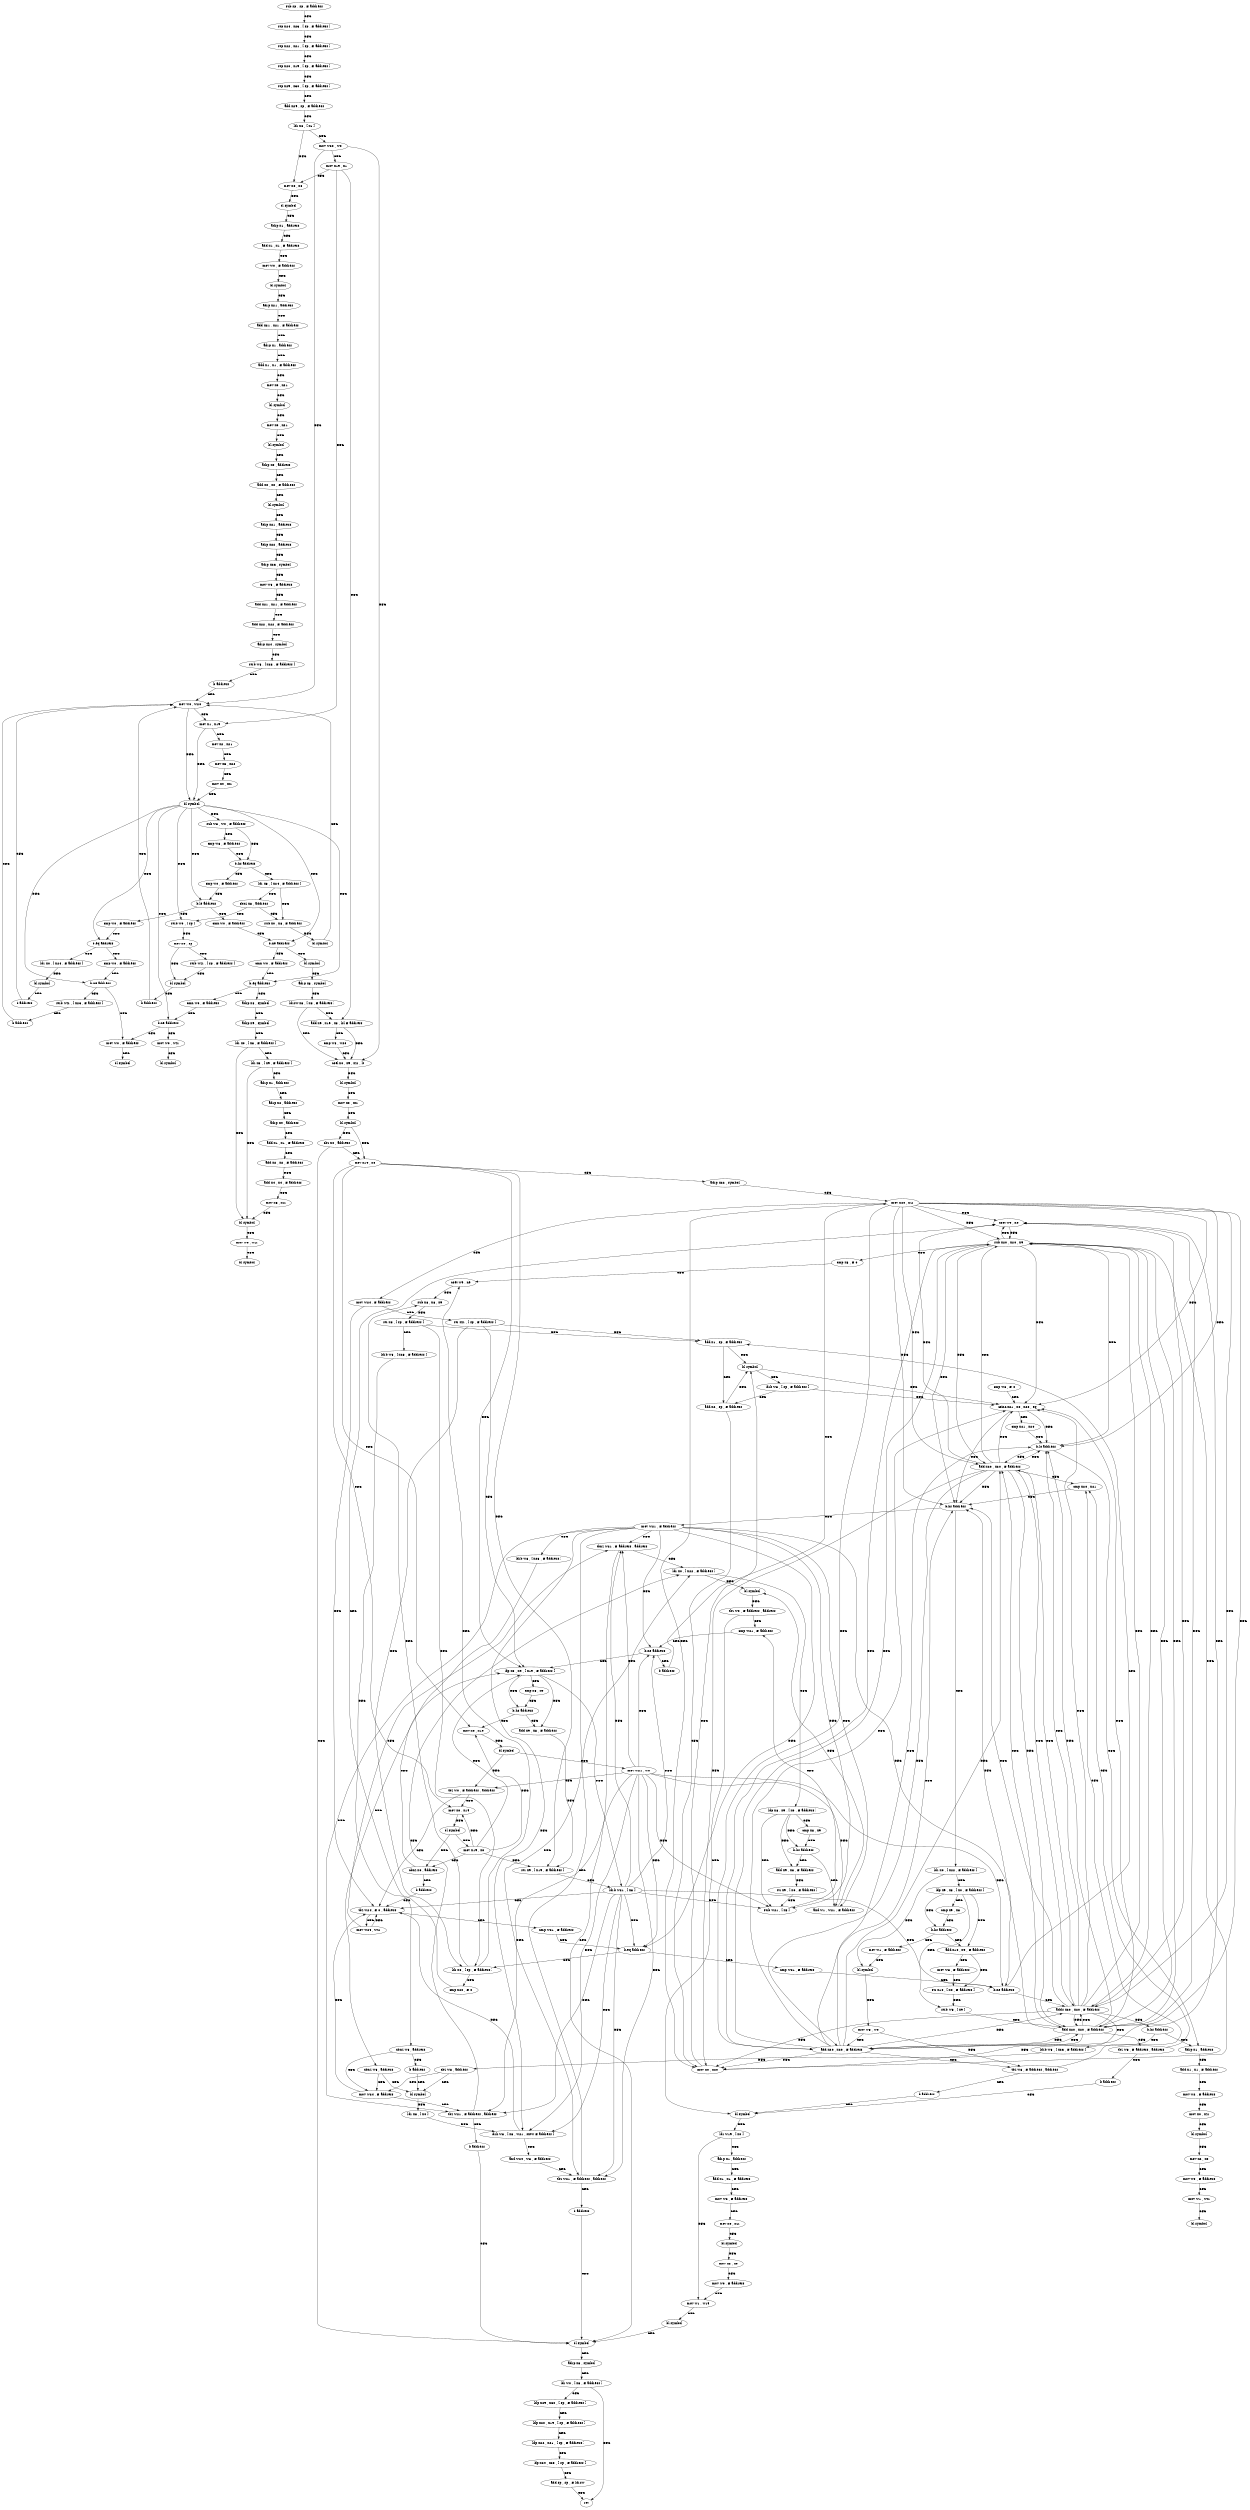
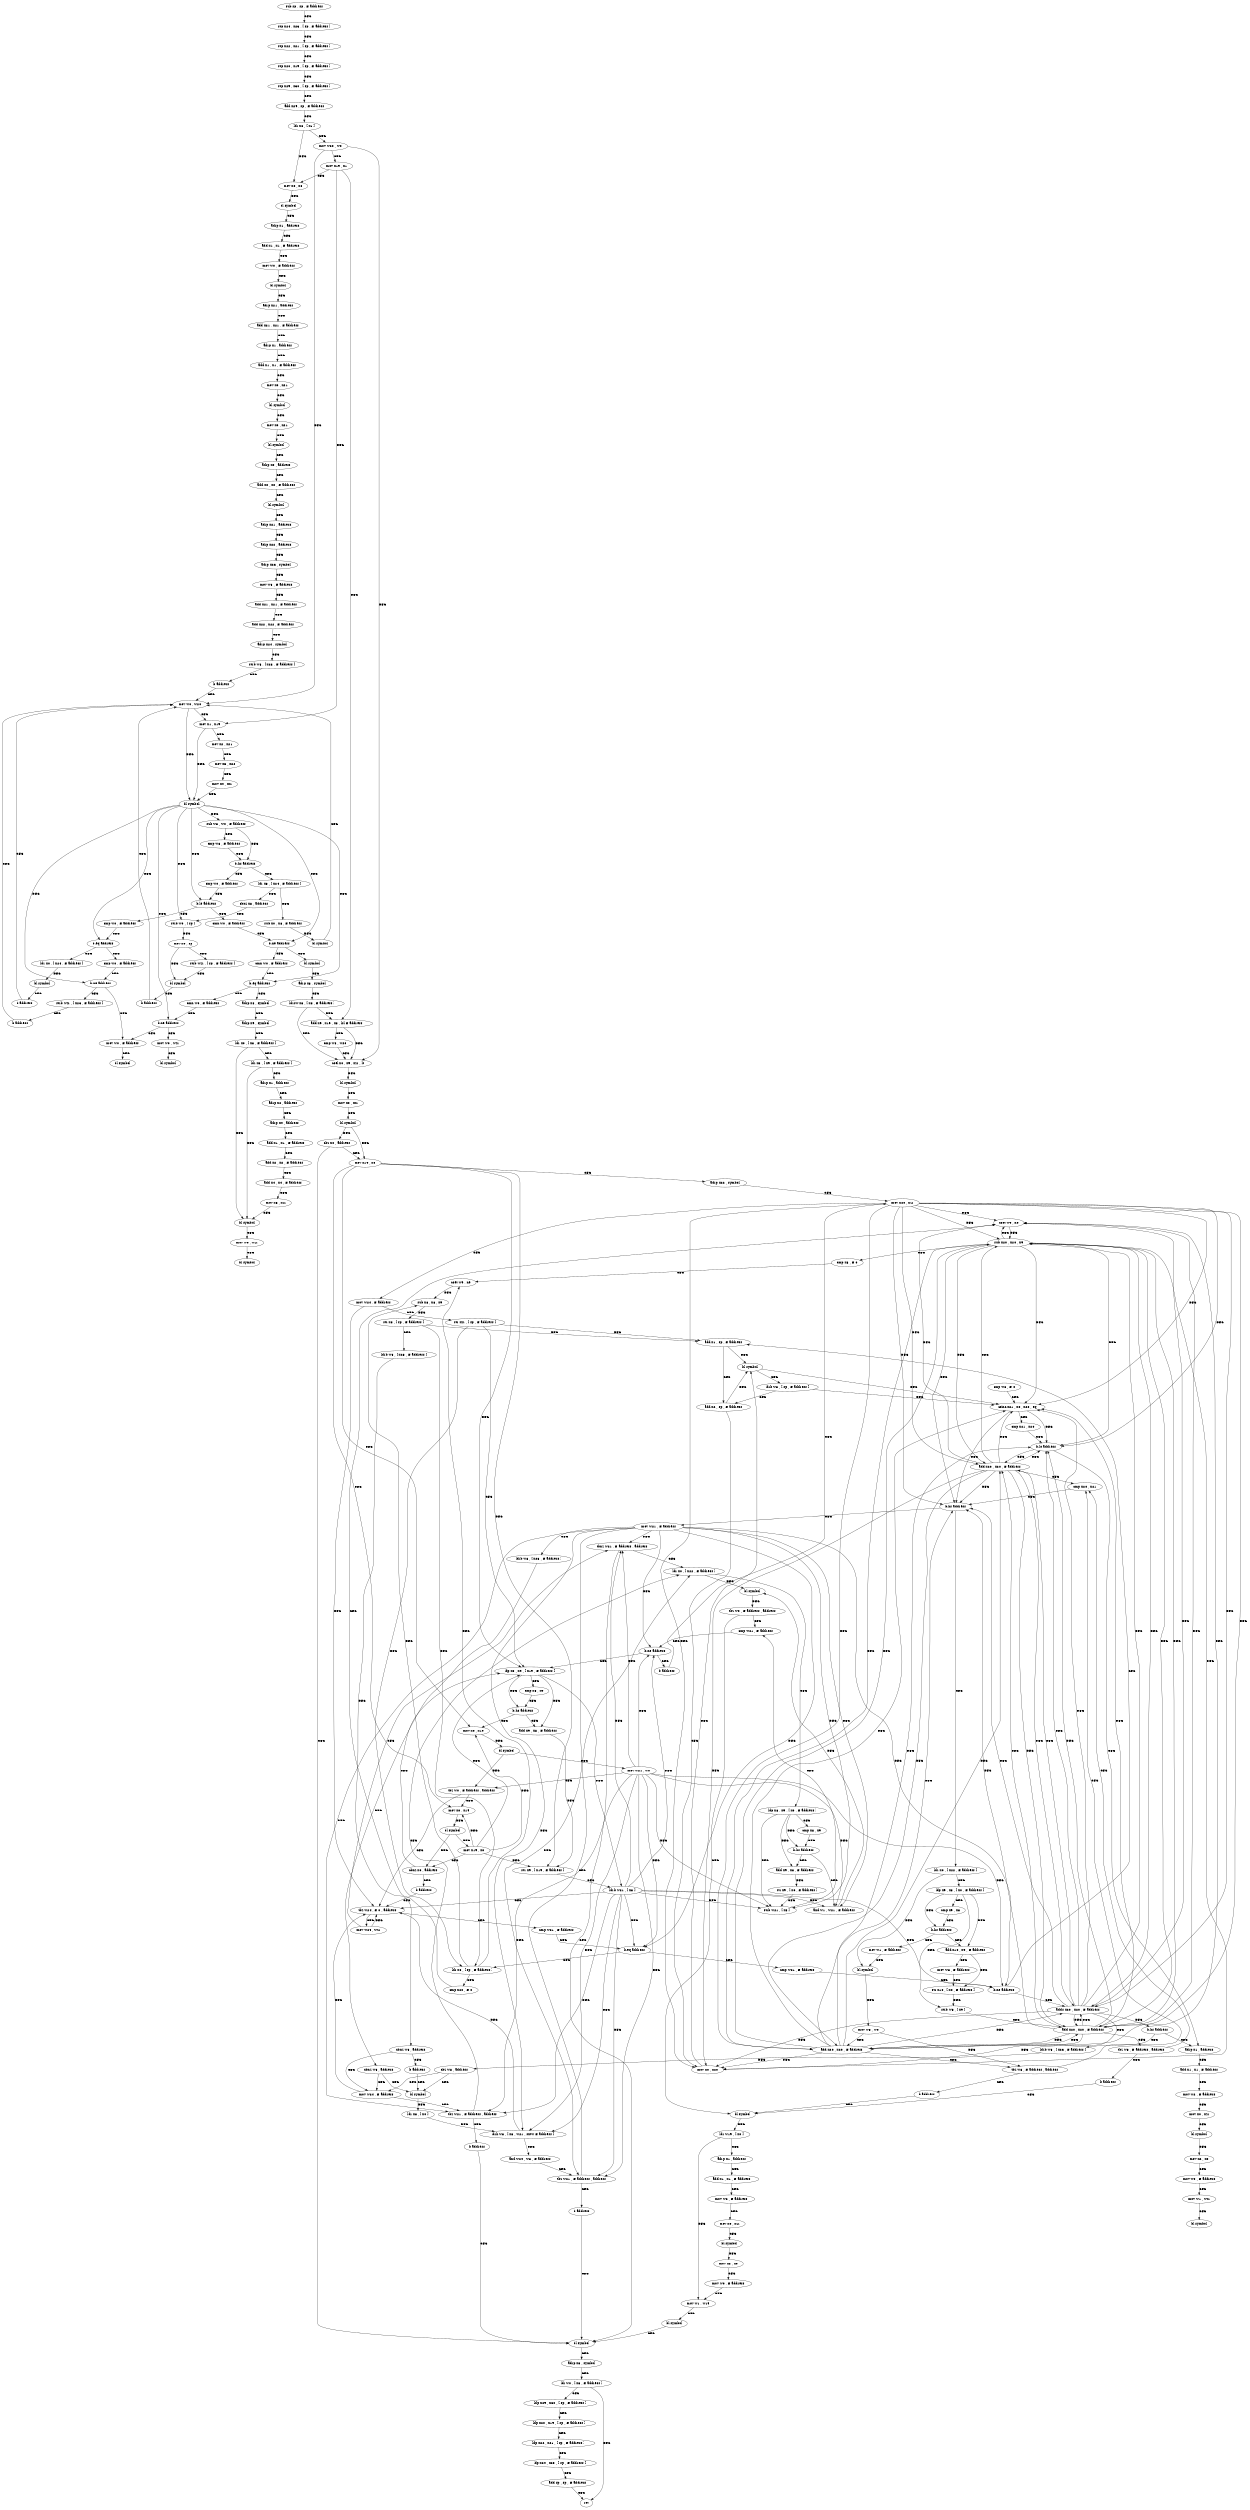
(268, 913) -> none
(288, 1173) -> (288, 1173)
none -> (733, 1894)
(568, 2483) -> (568, 2483)
